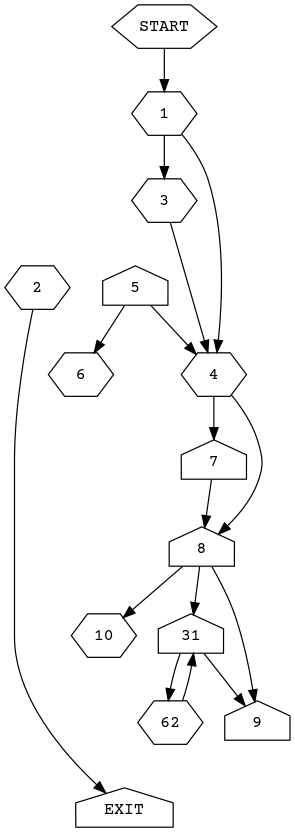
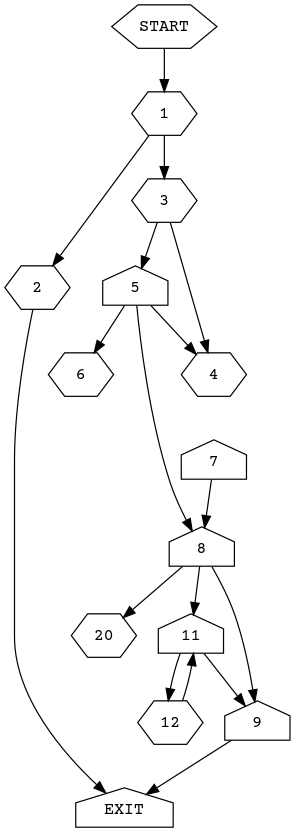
(219, 233) -> (105, 196)
none -> (151, 240)
(214, 412) -> none
(262, 462) -> (153, 415)
(104, 636) -> (104, 636)
(191, 636) -> (191, 636)
(170, 723) -> (170, 723)
none -> (194, 764)
